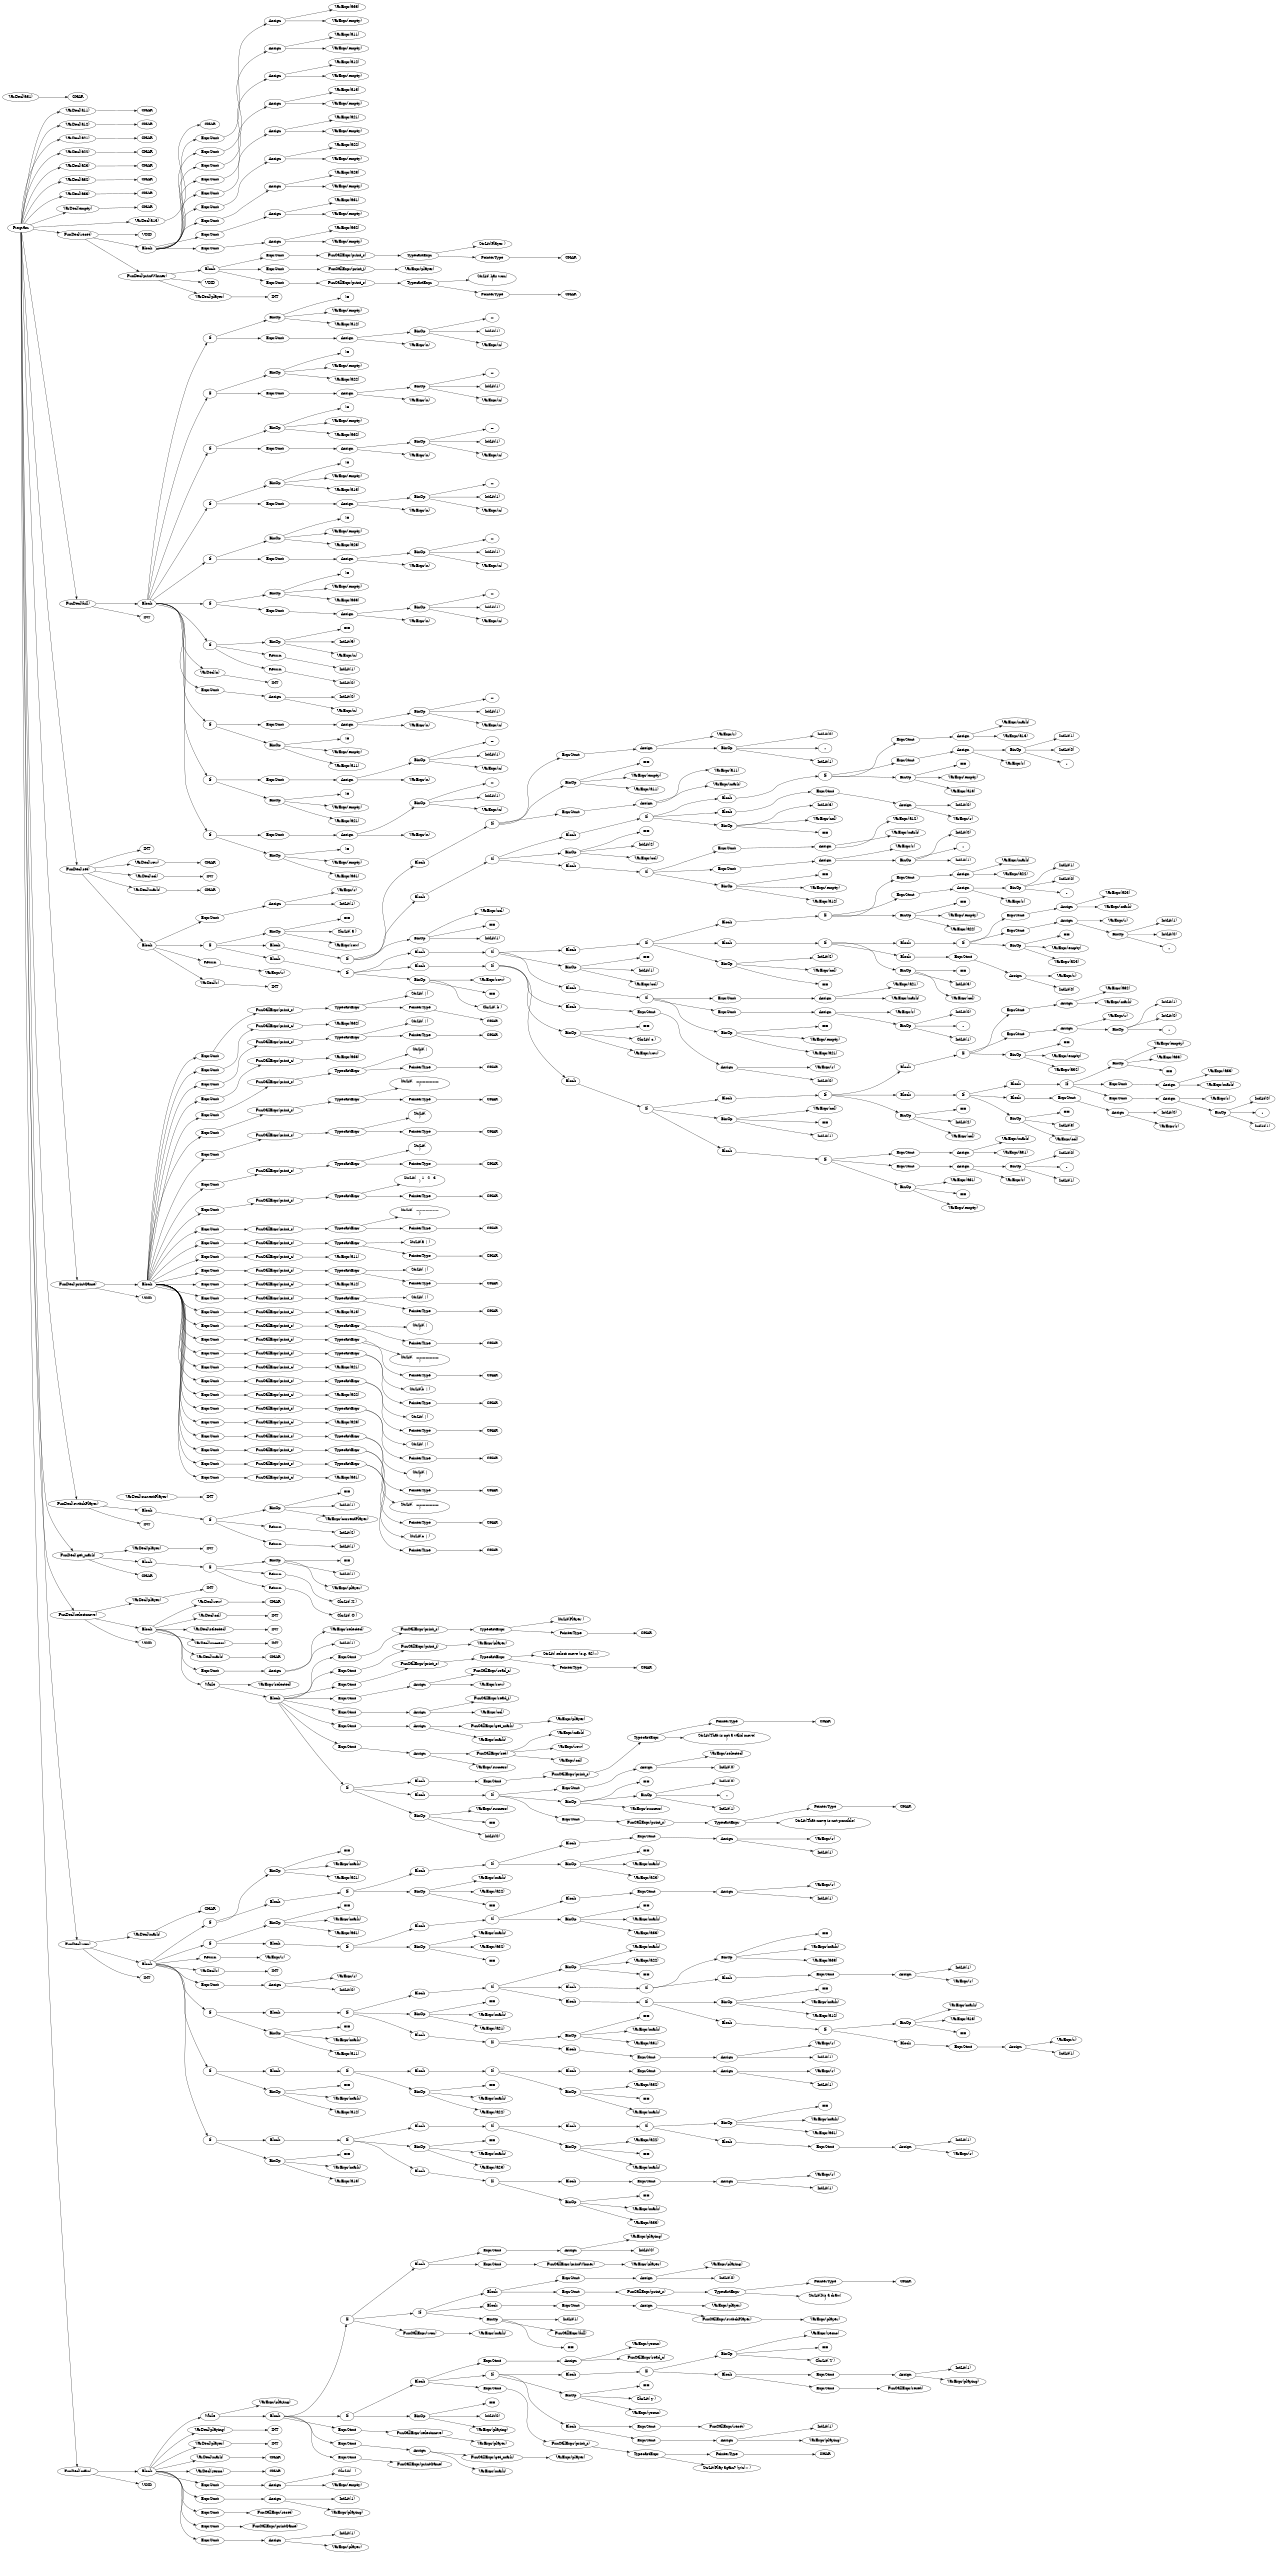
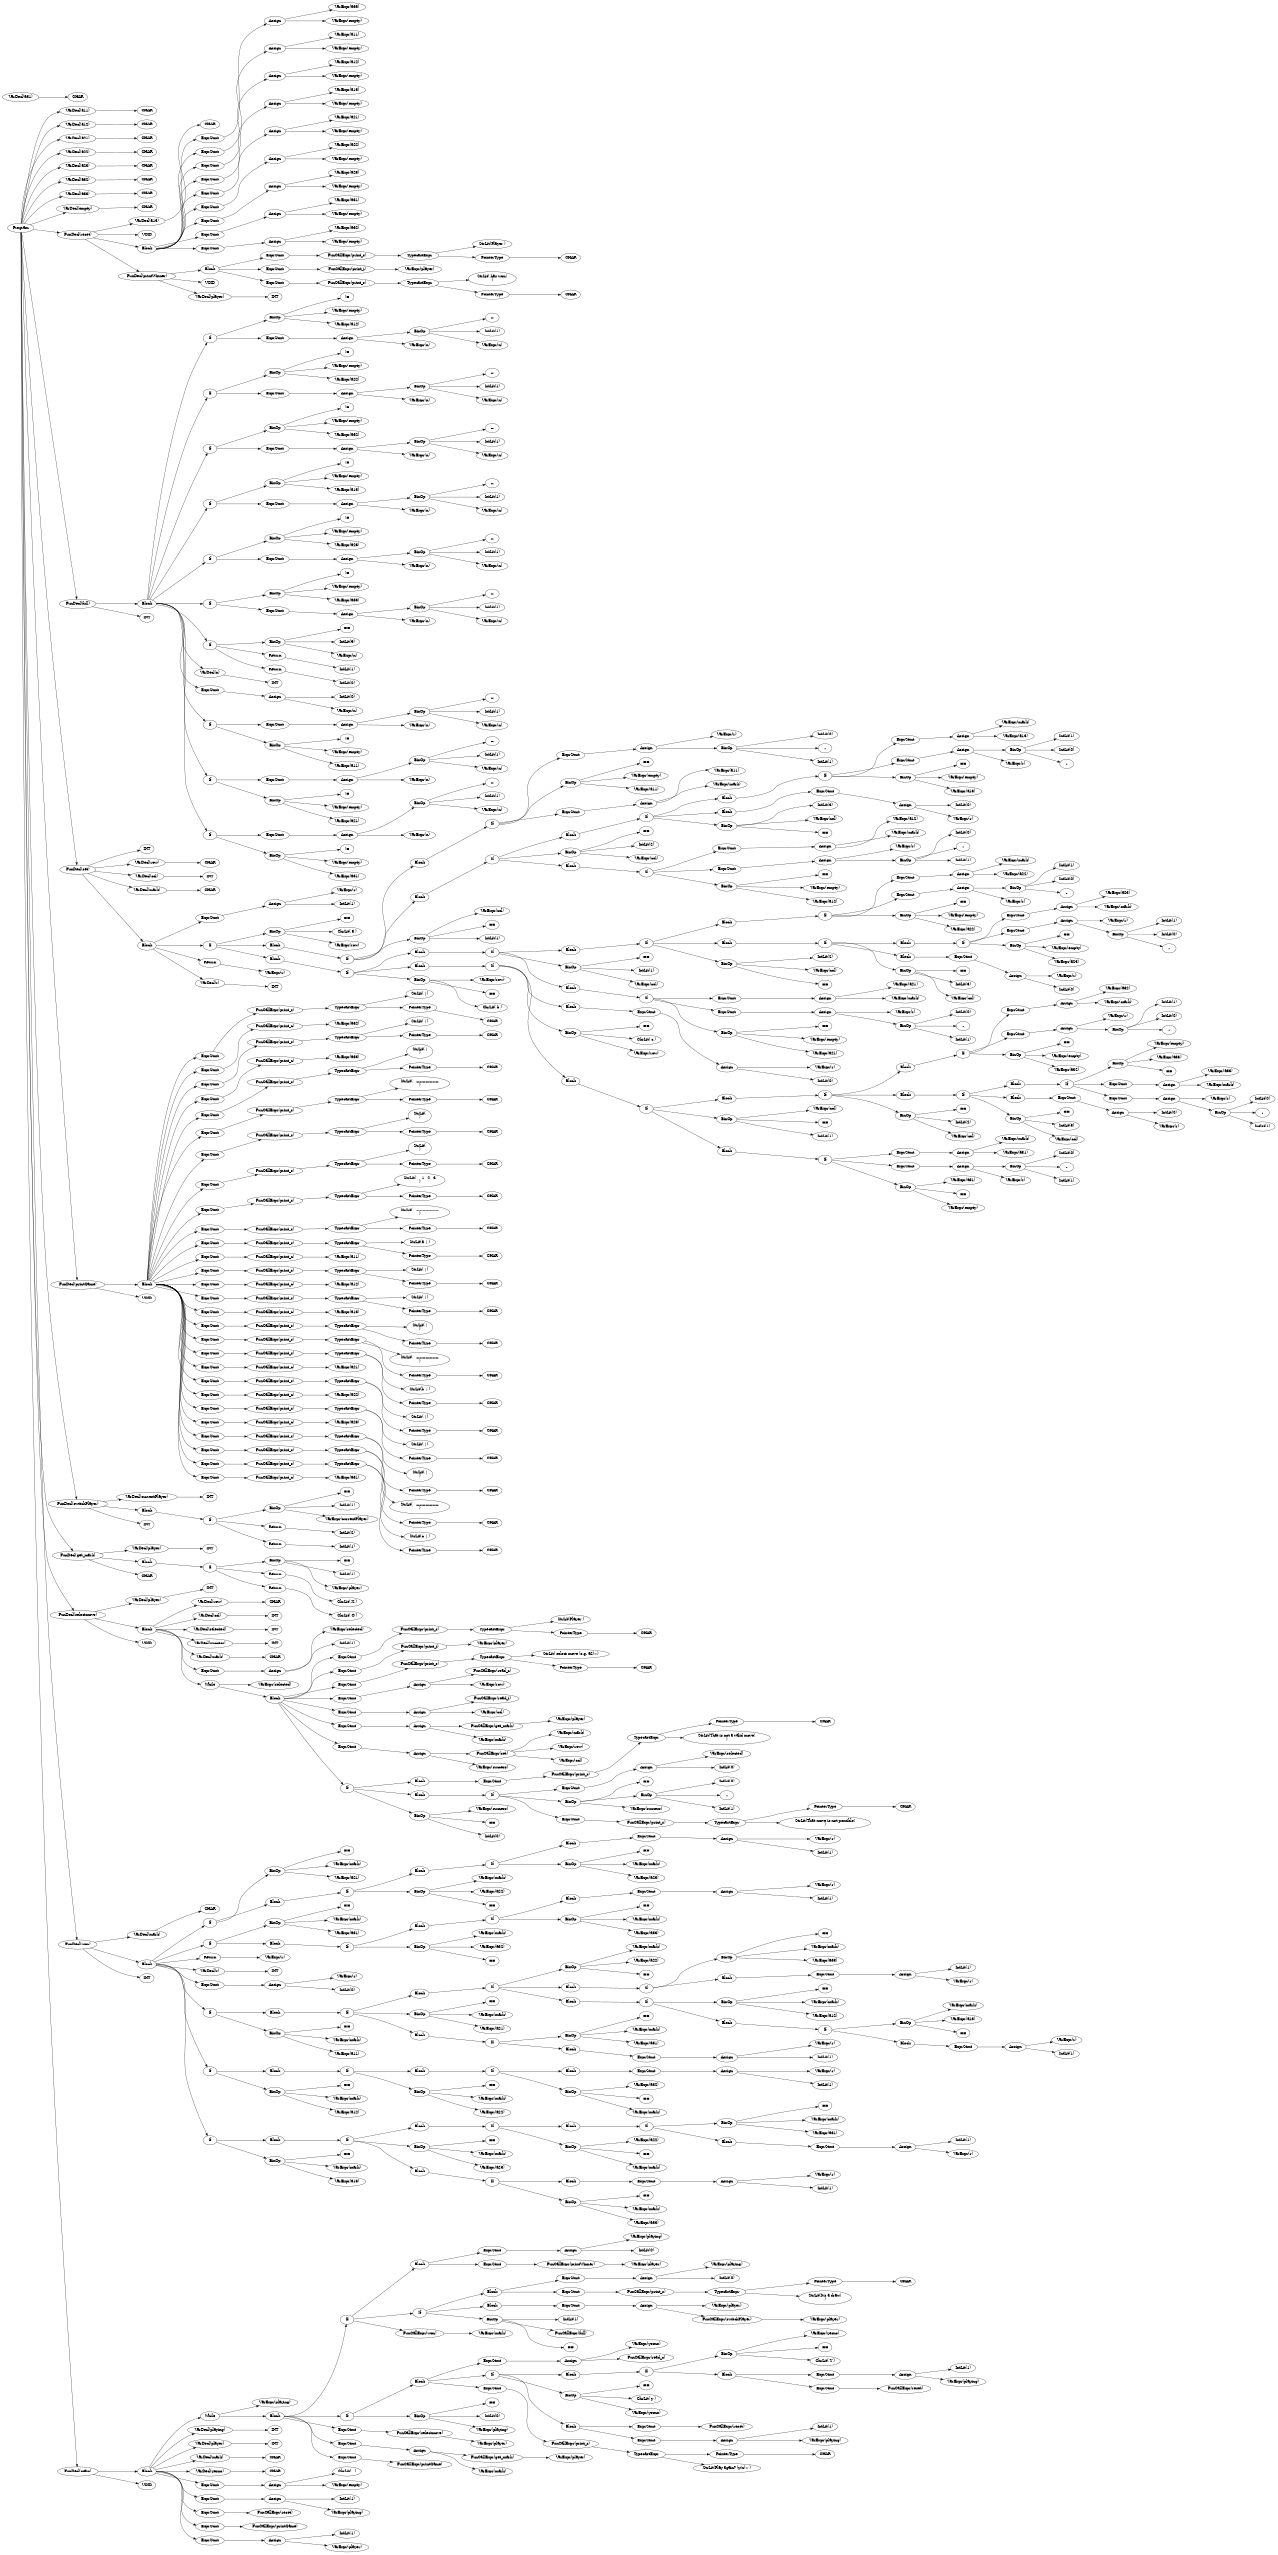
(80, 225) -> (112, 228)
none -> (111, 1501)
